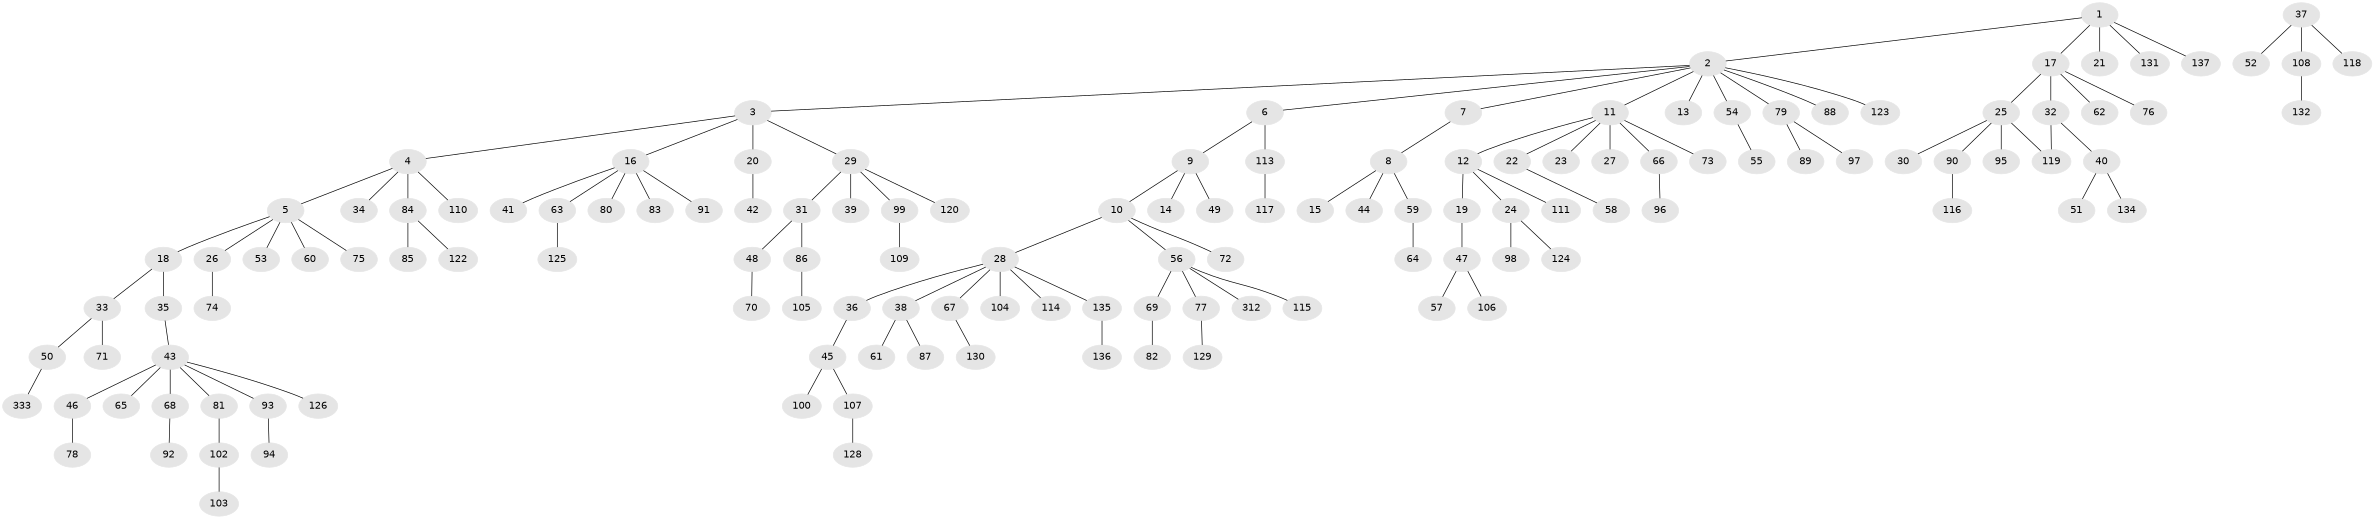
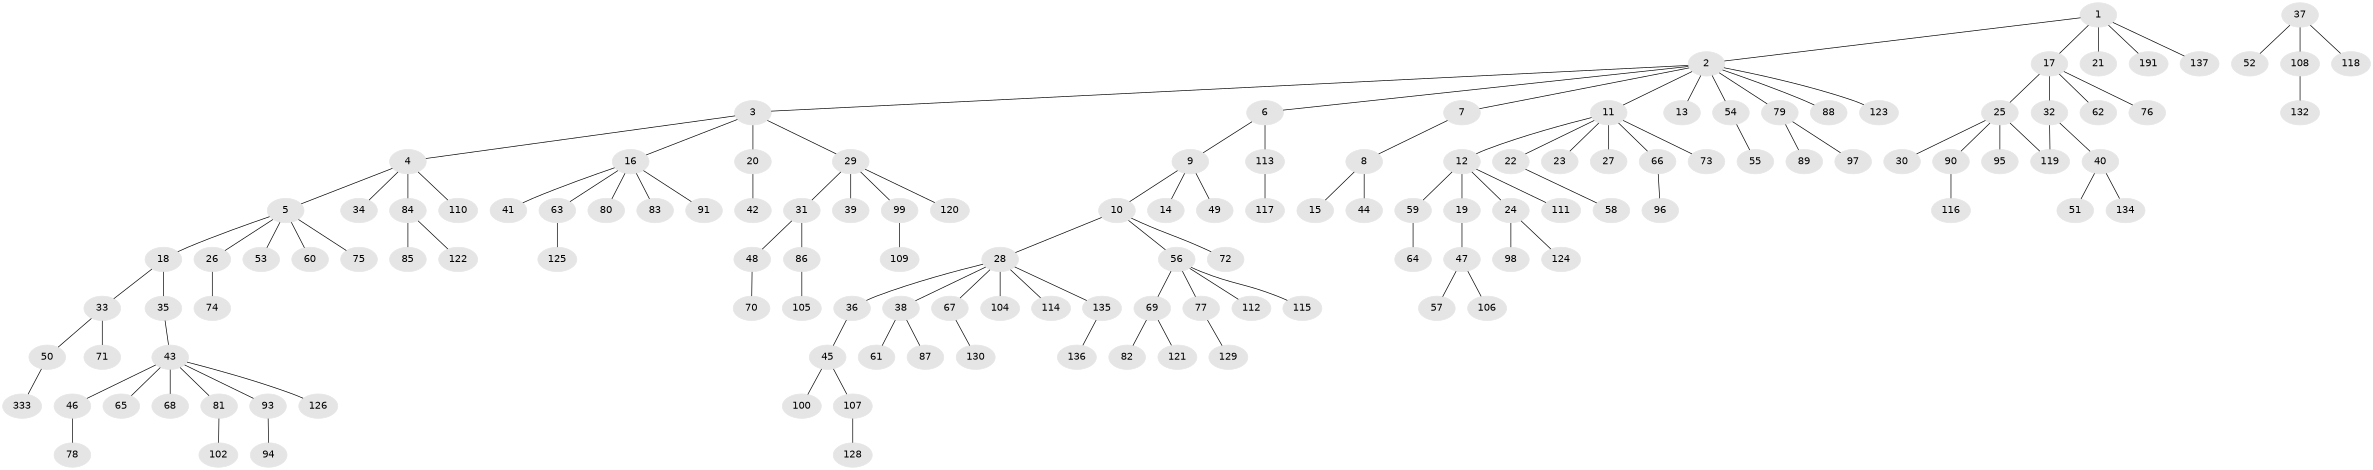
(2150, 64) -> (2149, 64)
(1401, 186) -> (1438, 186)
(1251, 308) -> (1251, 308)
none -> (1177, 357)
(169, 455) -> none
(219, 504) -> none
